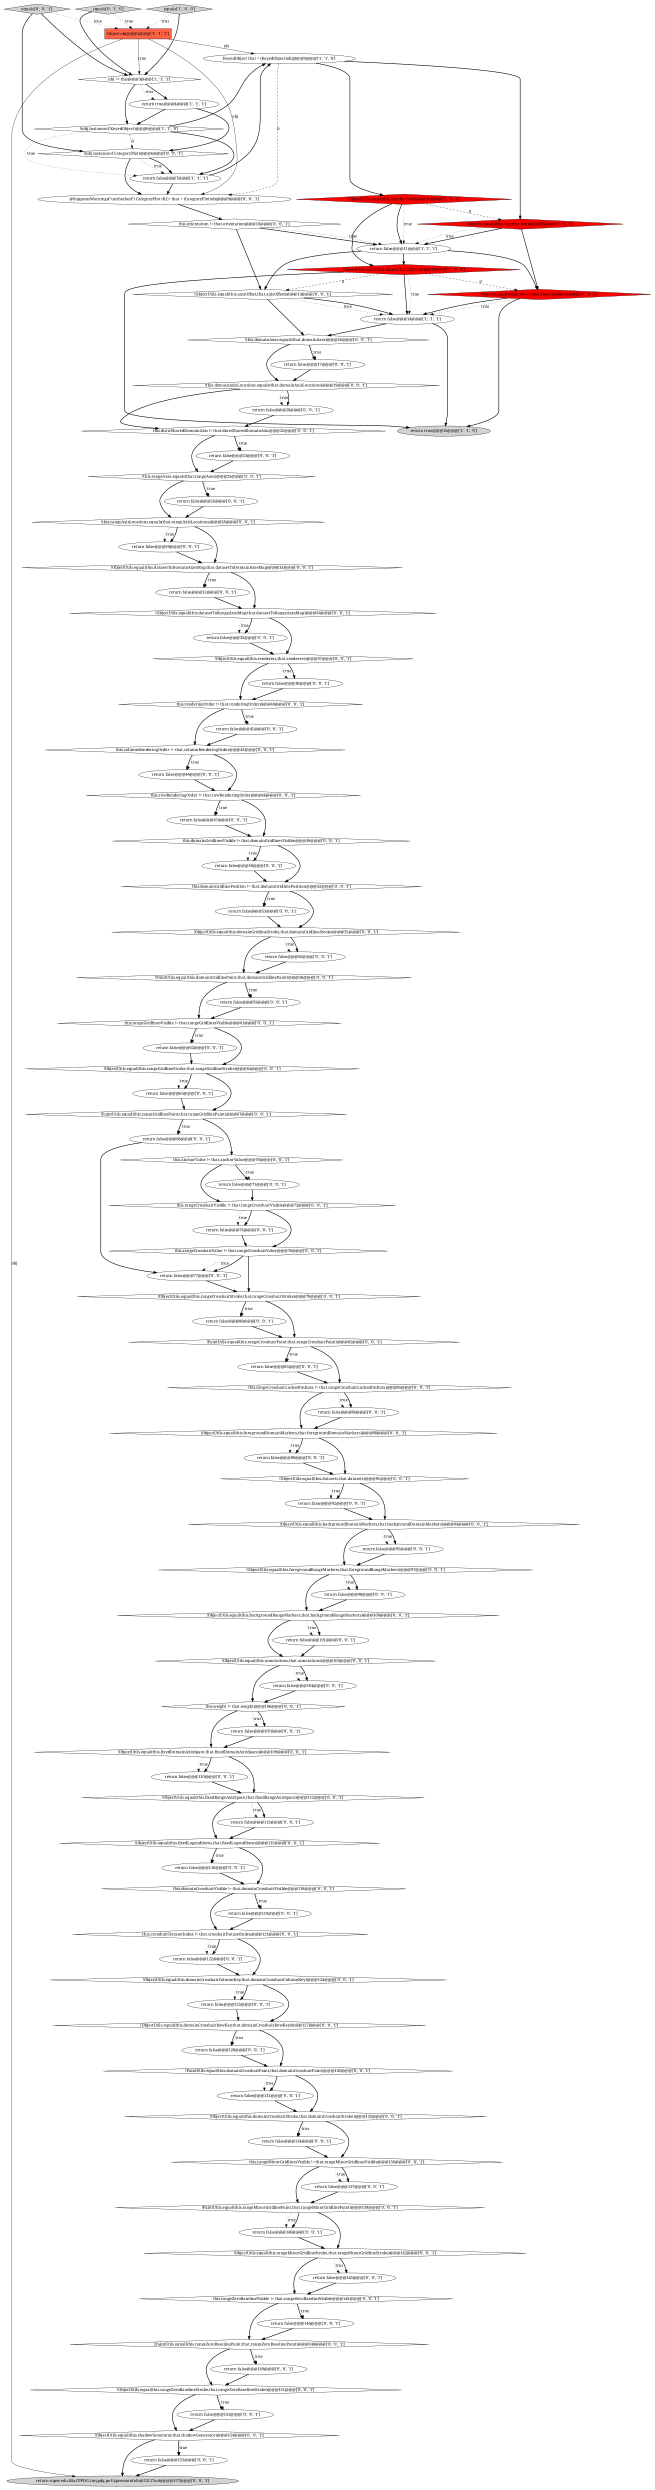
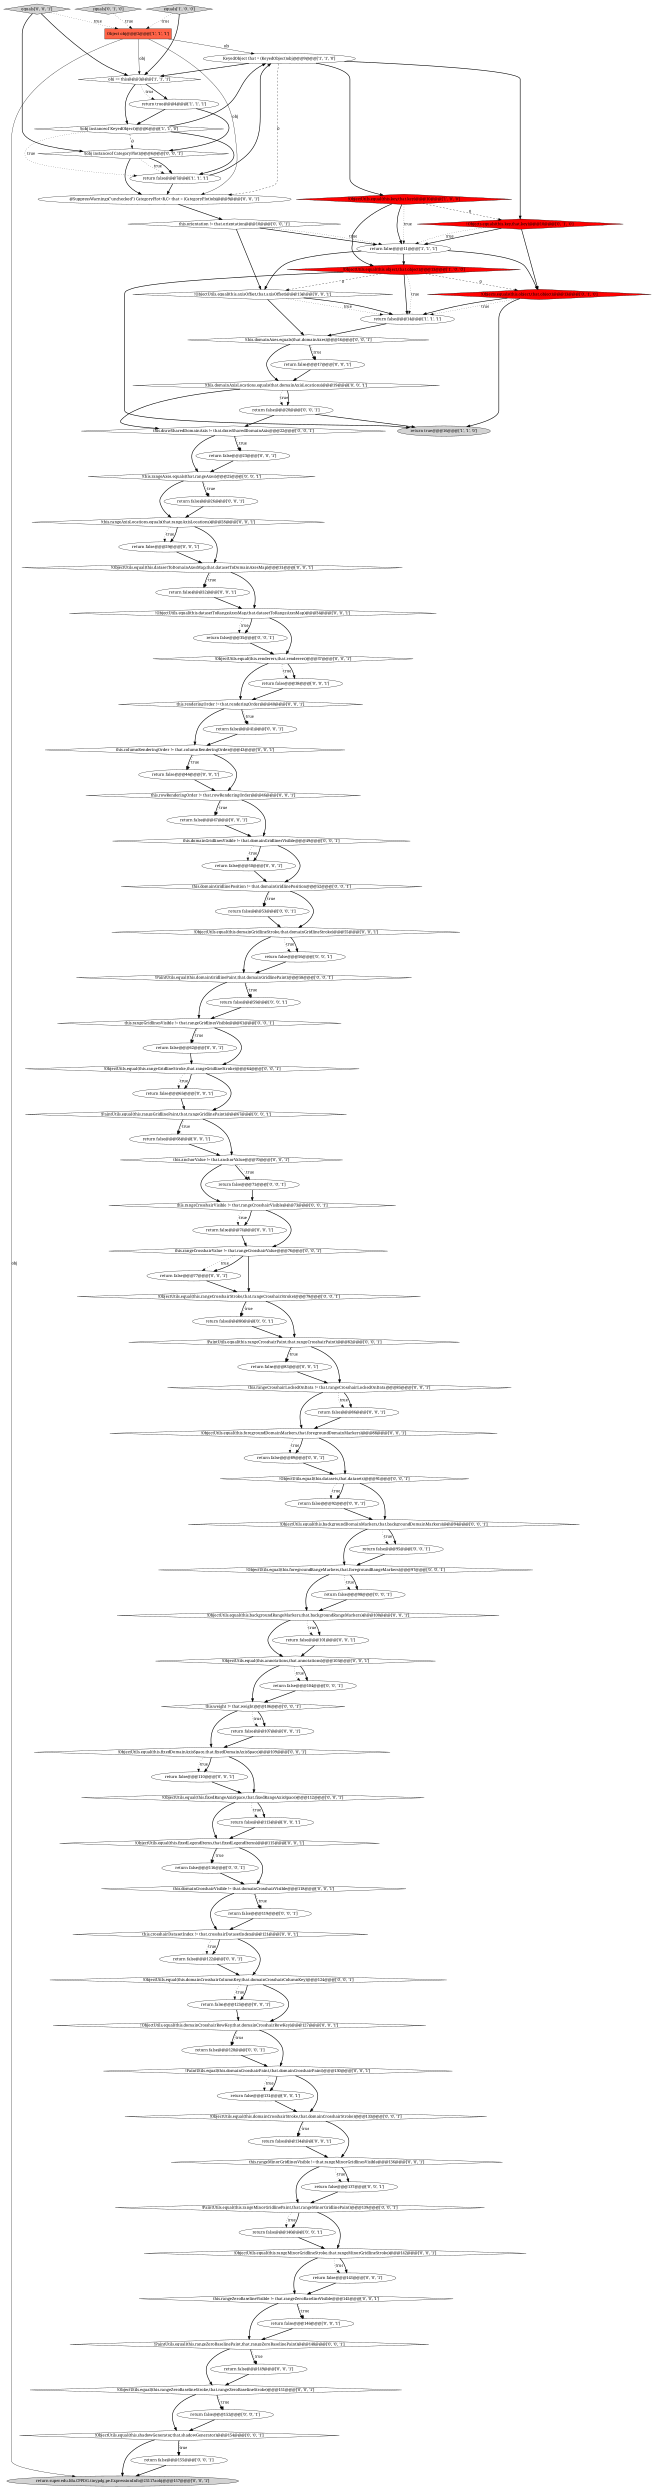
(95, 45) -> (206, 70)
(142, 59) -> (142, 59)
(448, 370) -> (364, 420)
(101, 1212) -> (203, 1149)
